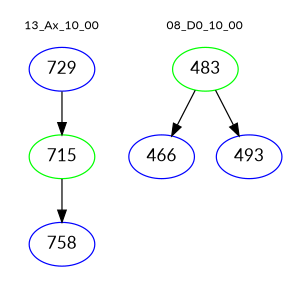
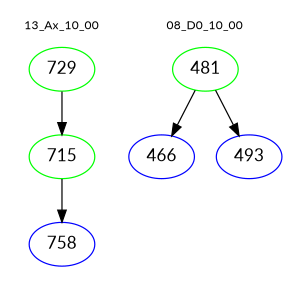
(62, 69) -> (62, 69)
(205, 69) -> (205, 69)
